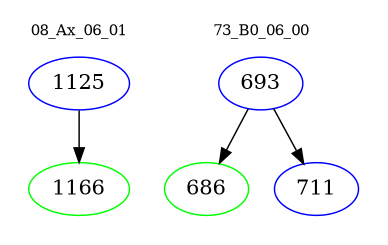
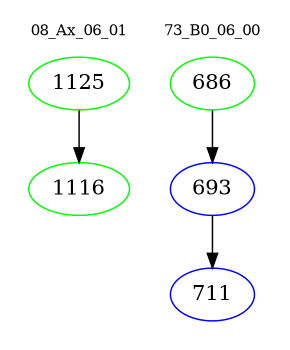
(79, 84) -> (79, 84)
(237, 129) -> (212, 129)
(79, 189) -> (79, 189)
